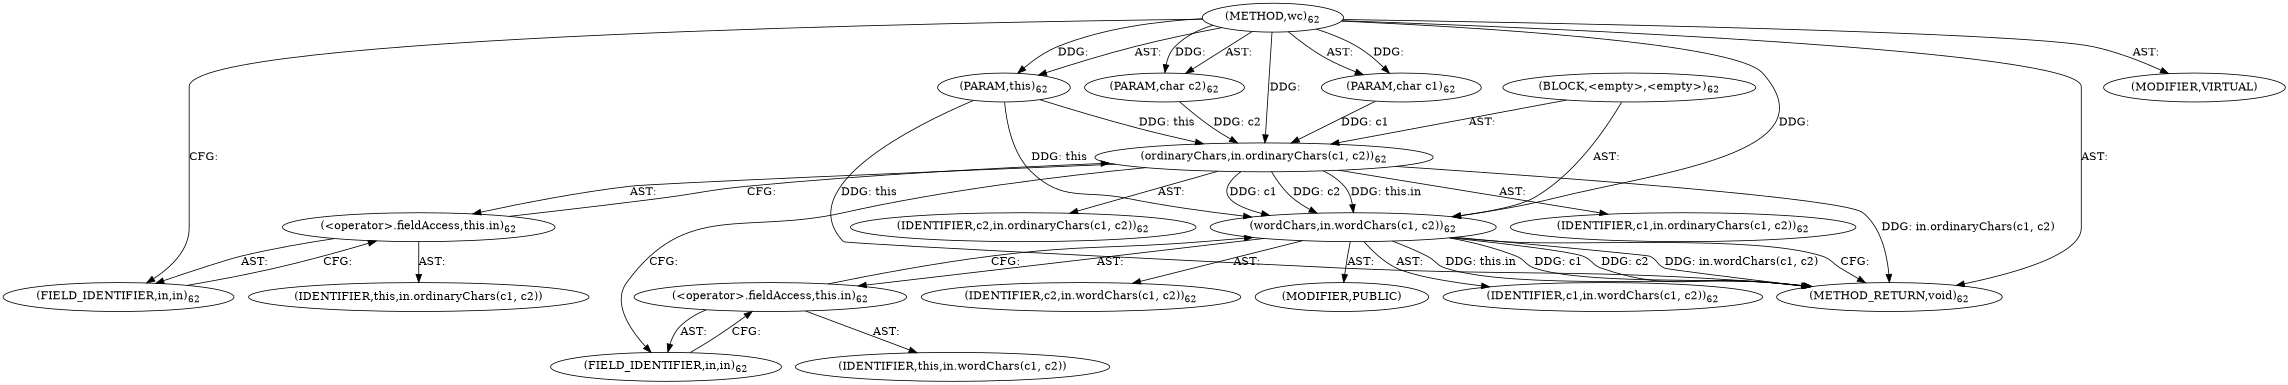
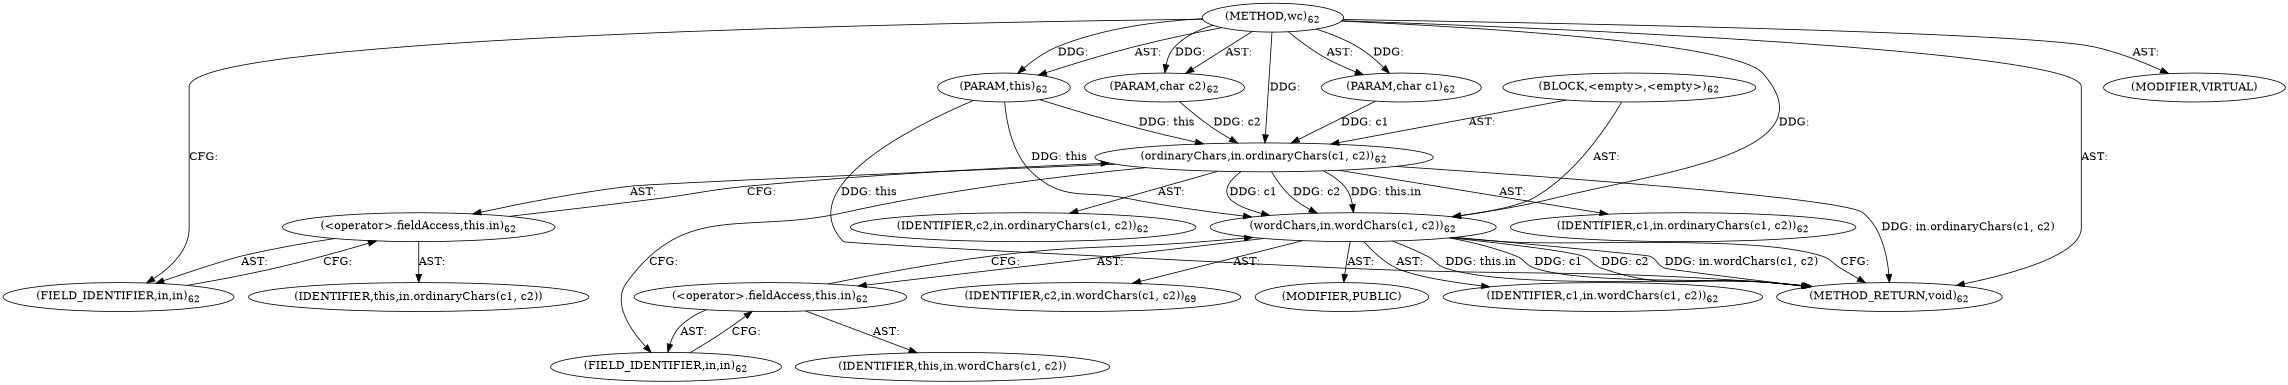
(1191, 296) -> (1191, 296)
